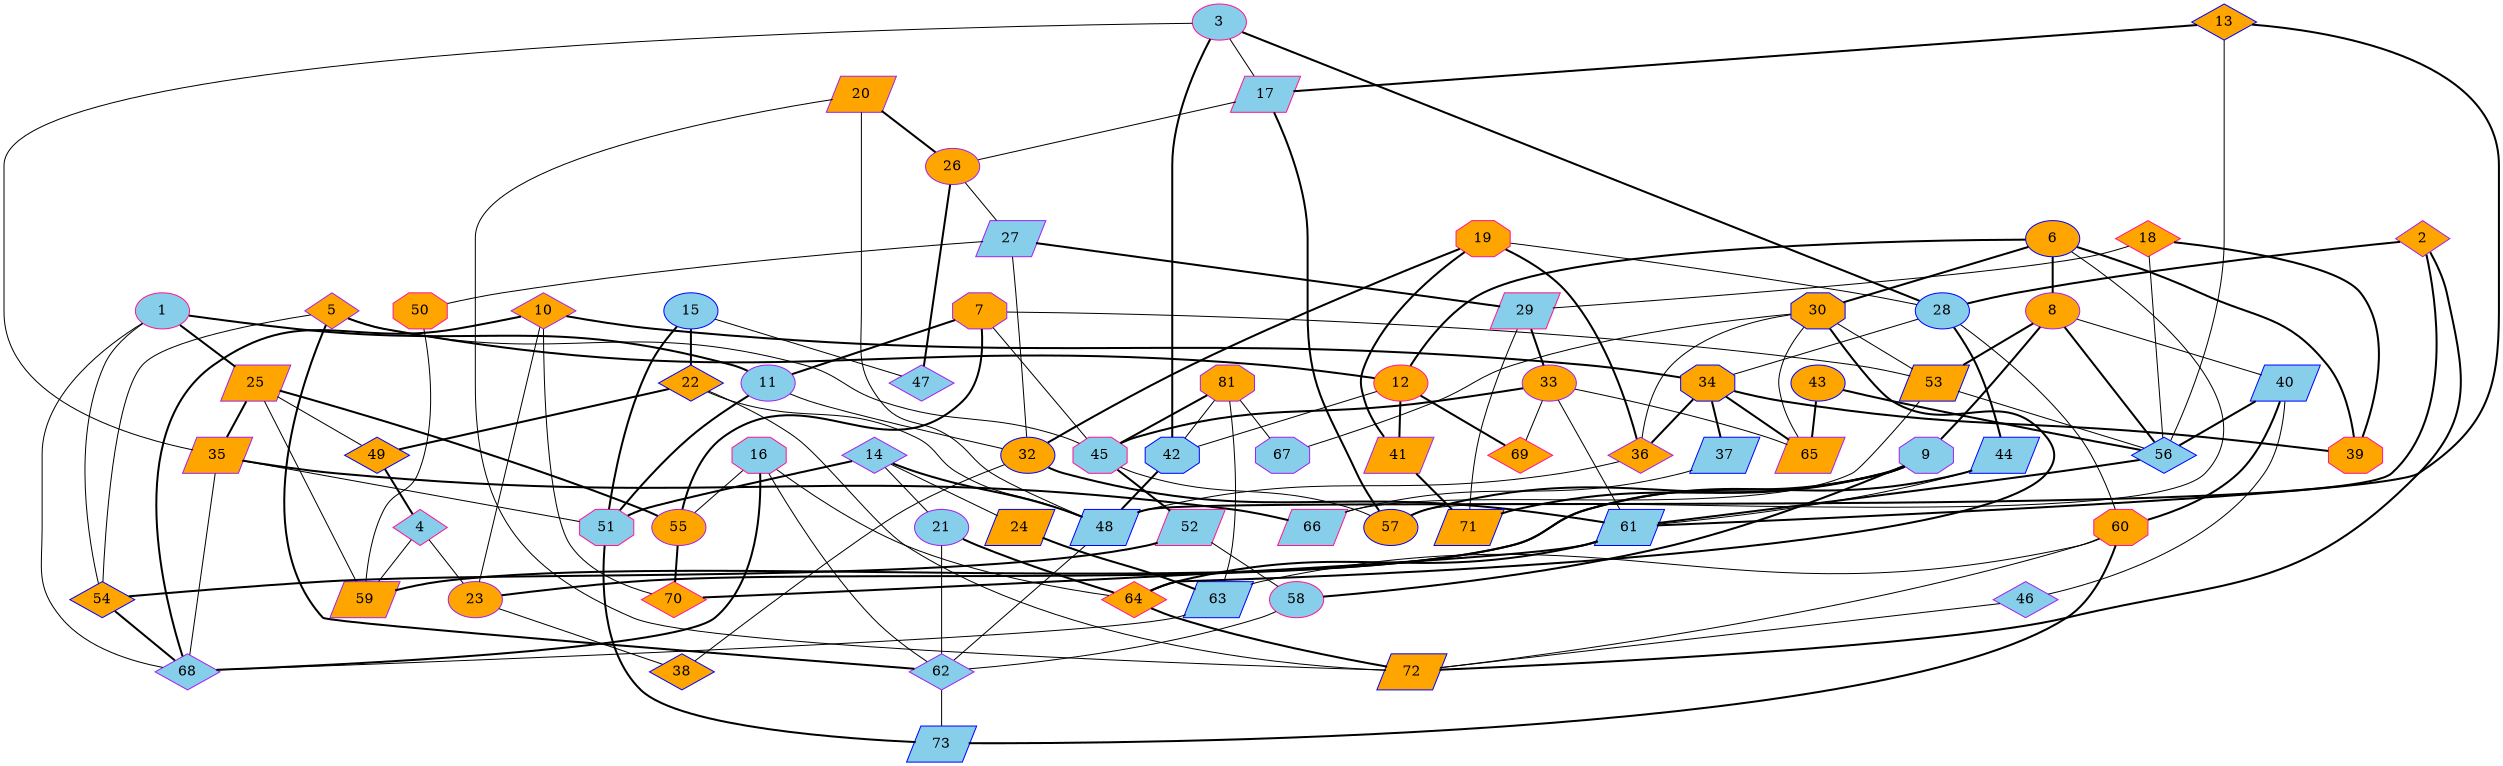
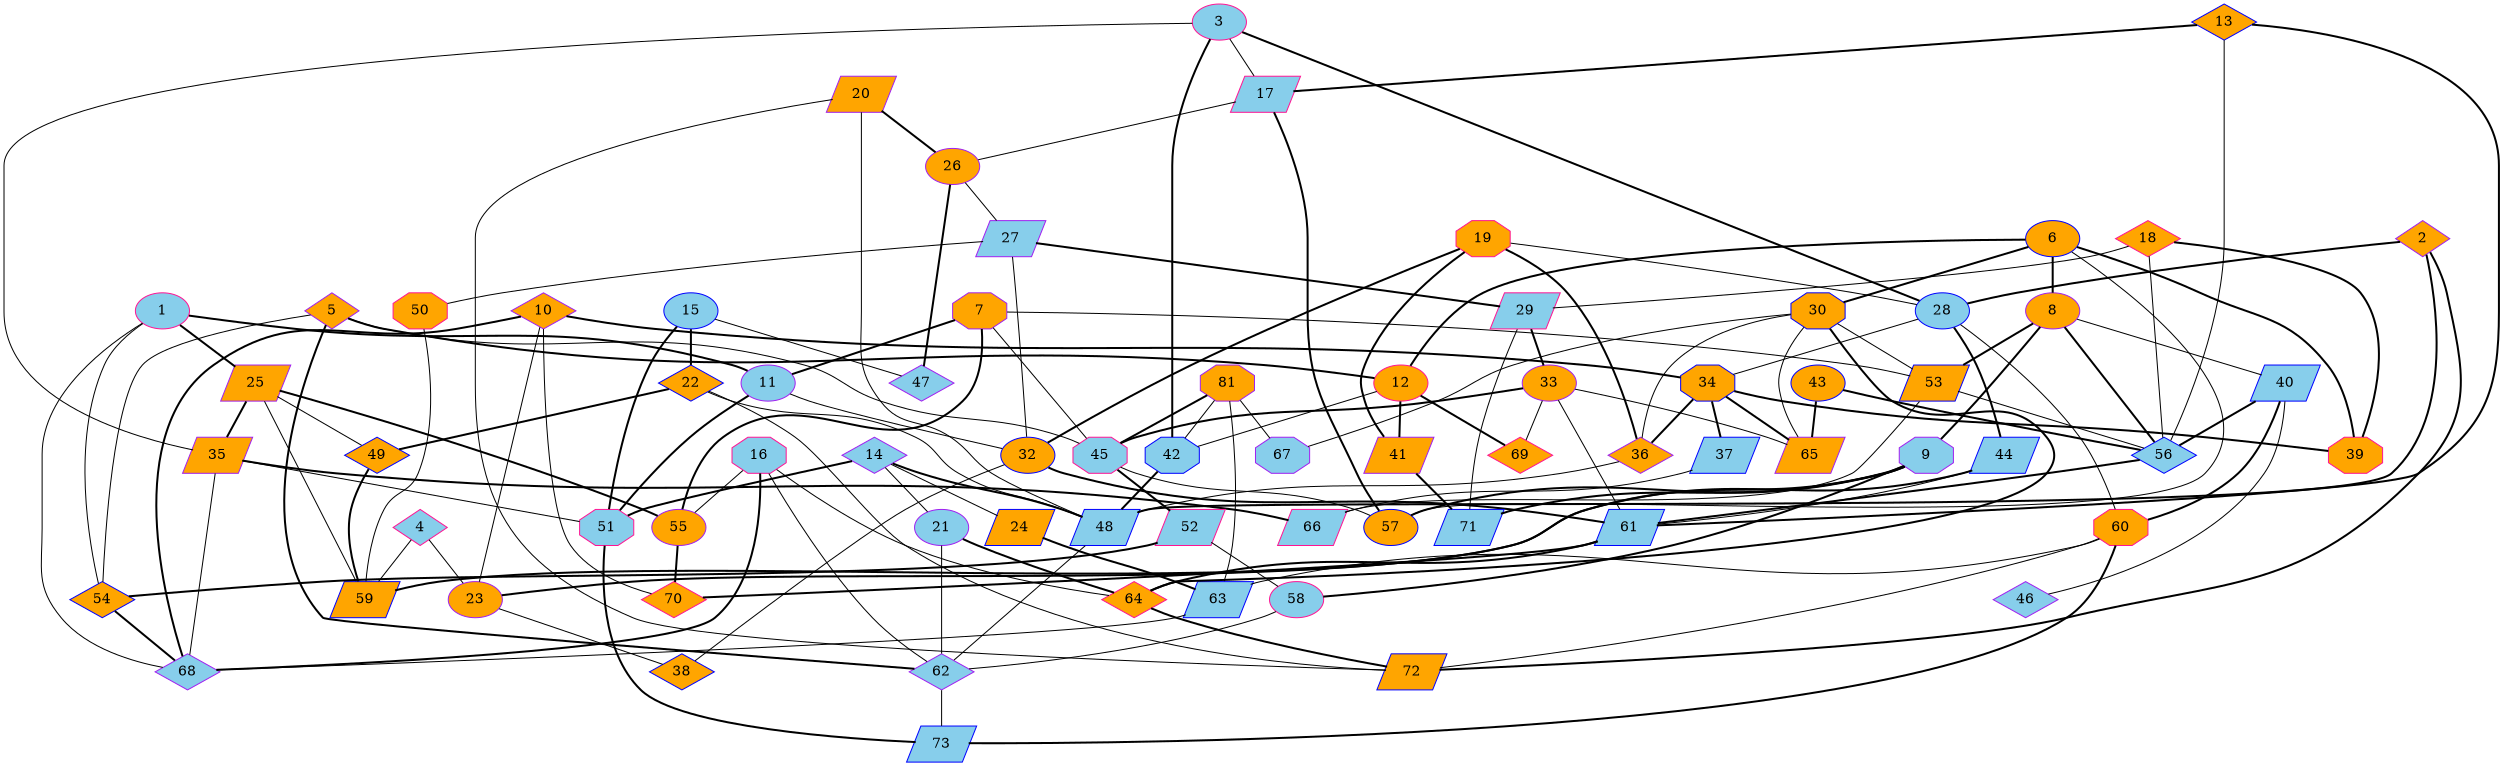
(403, 498) -> (349, 524)
(1469, 527) -> (1469, 527)
(365, 600) -> (365, 600)
(1720, 636) -> none
